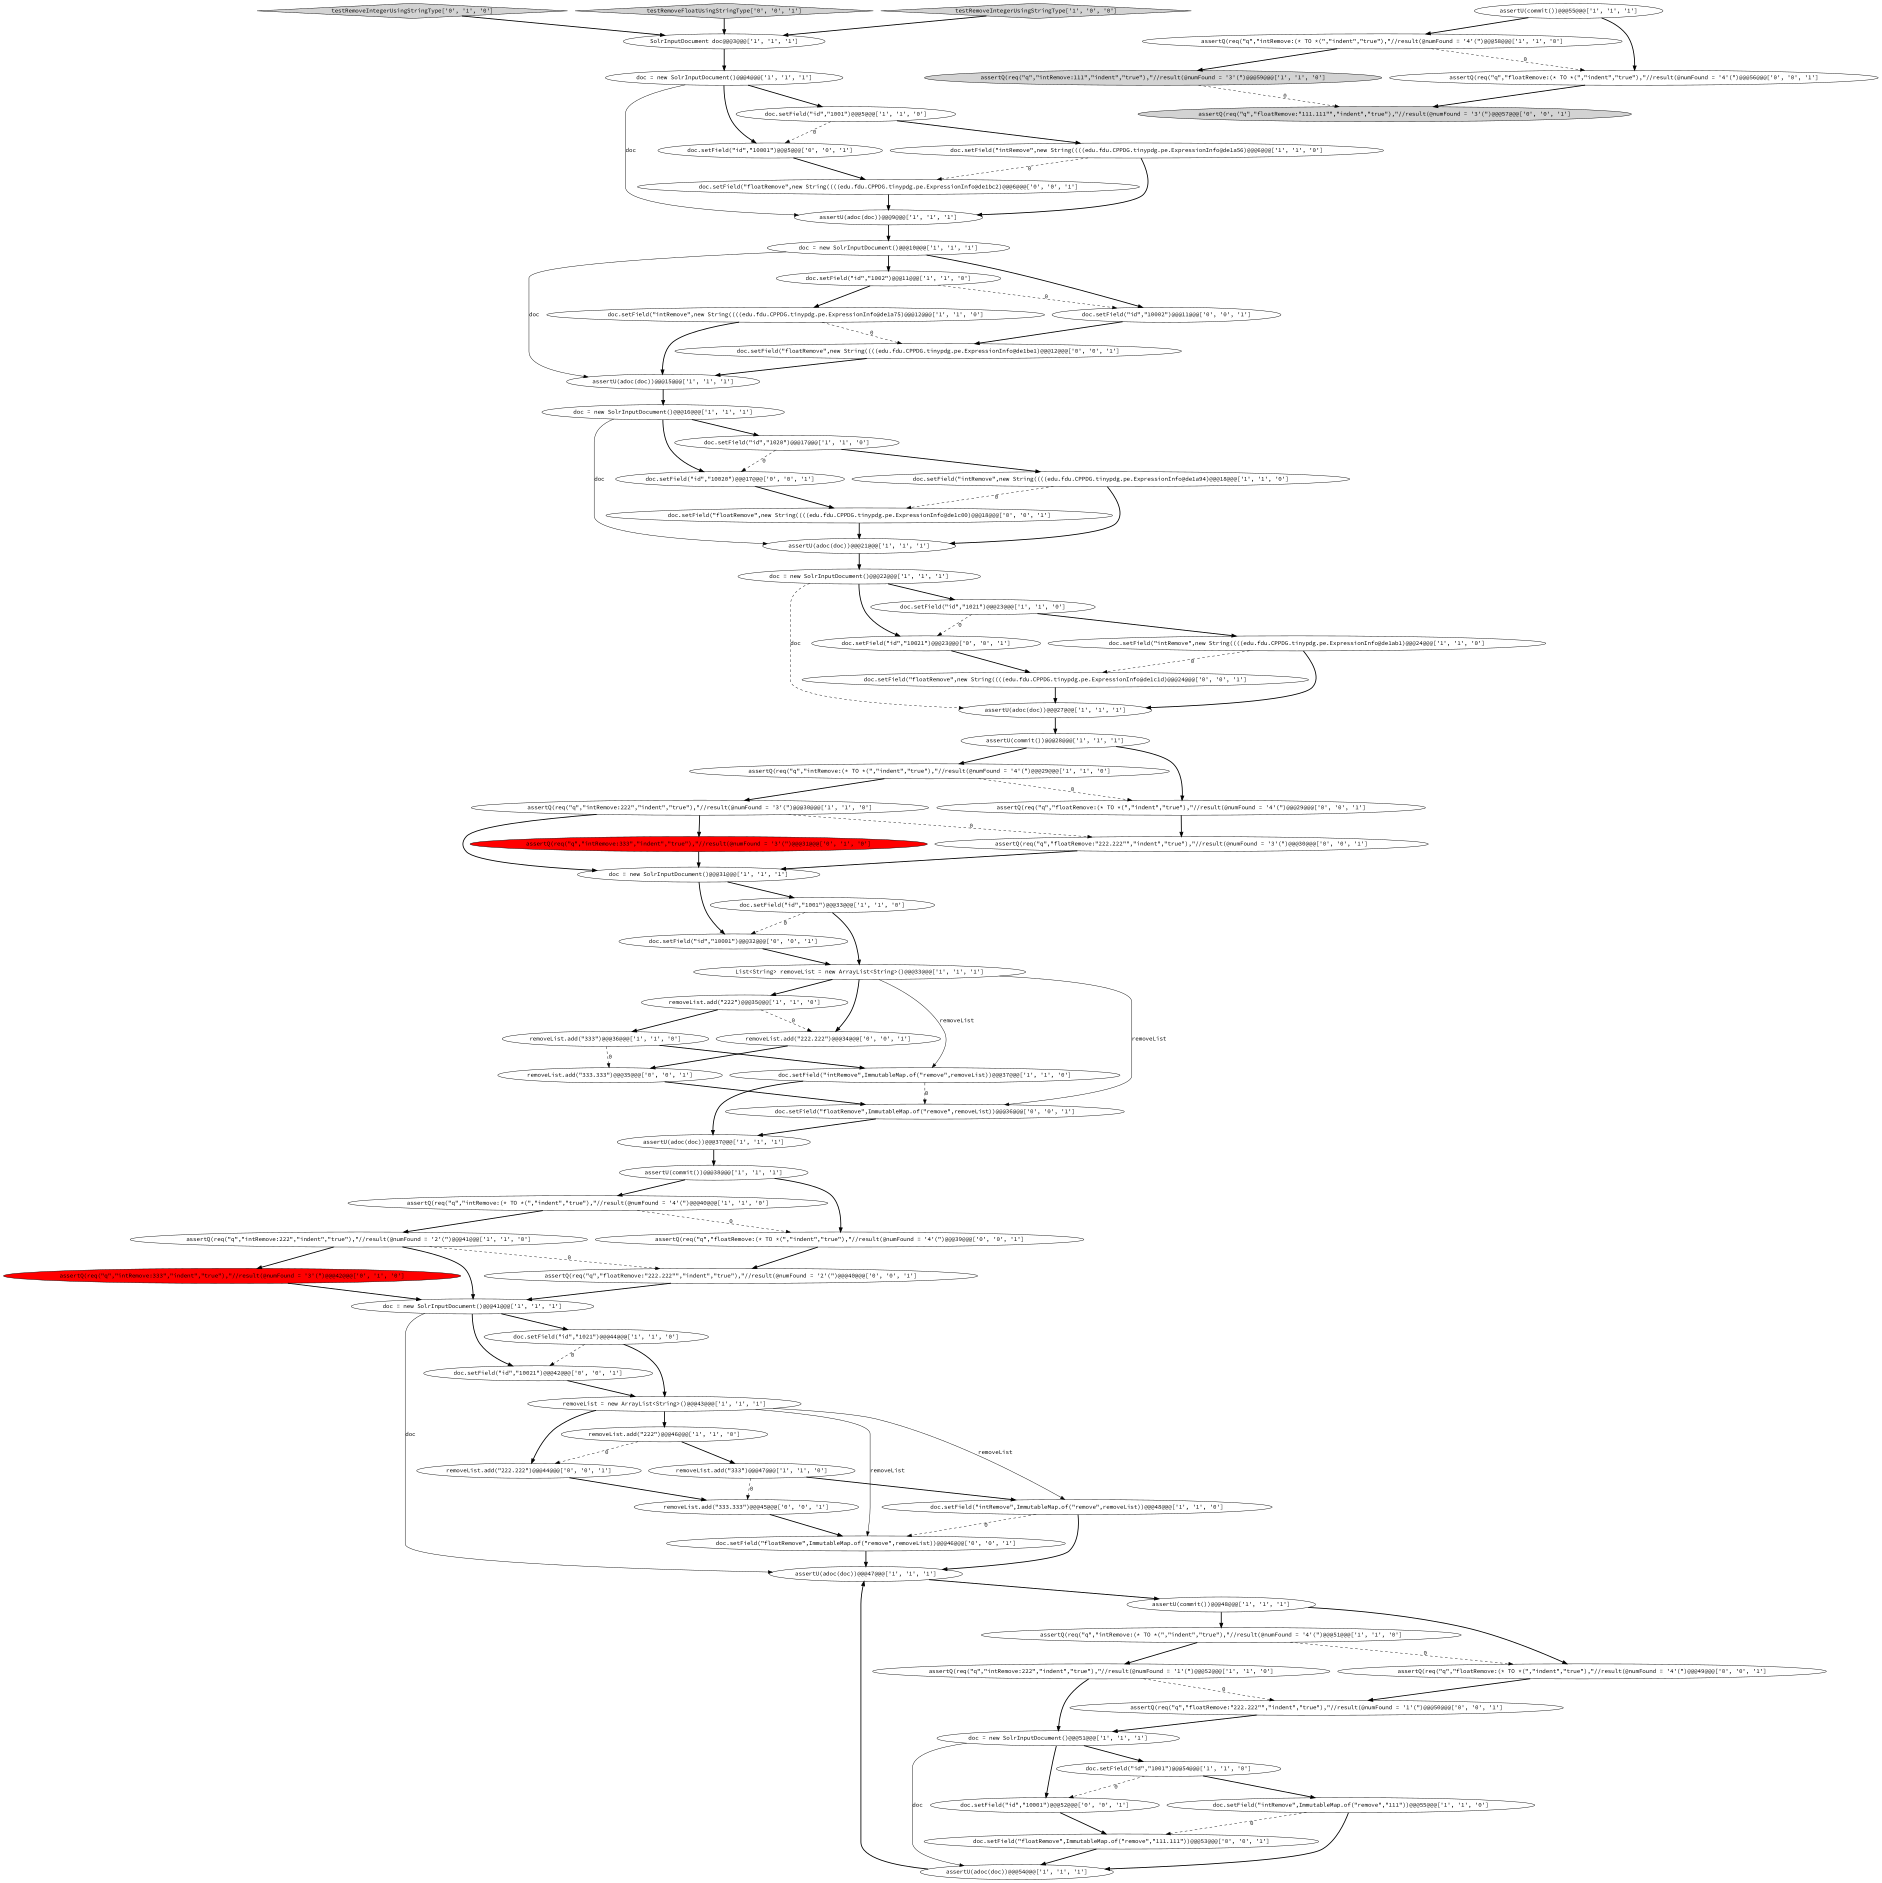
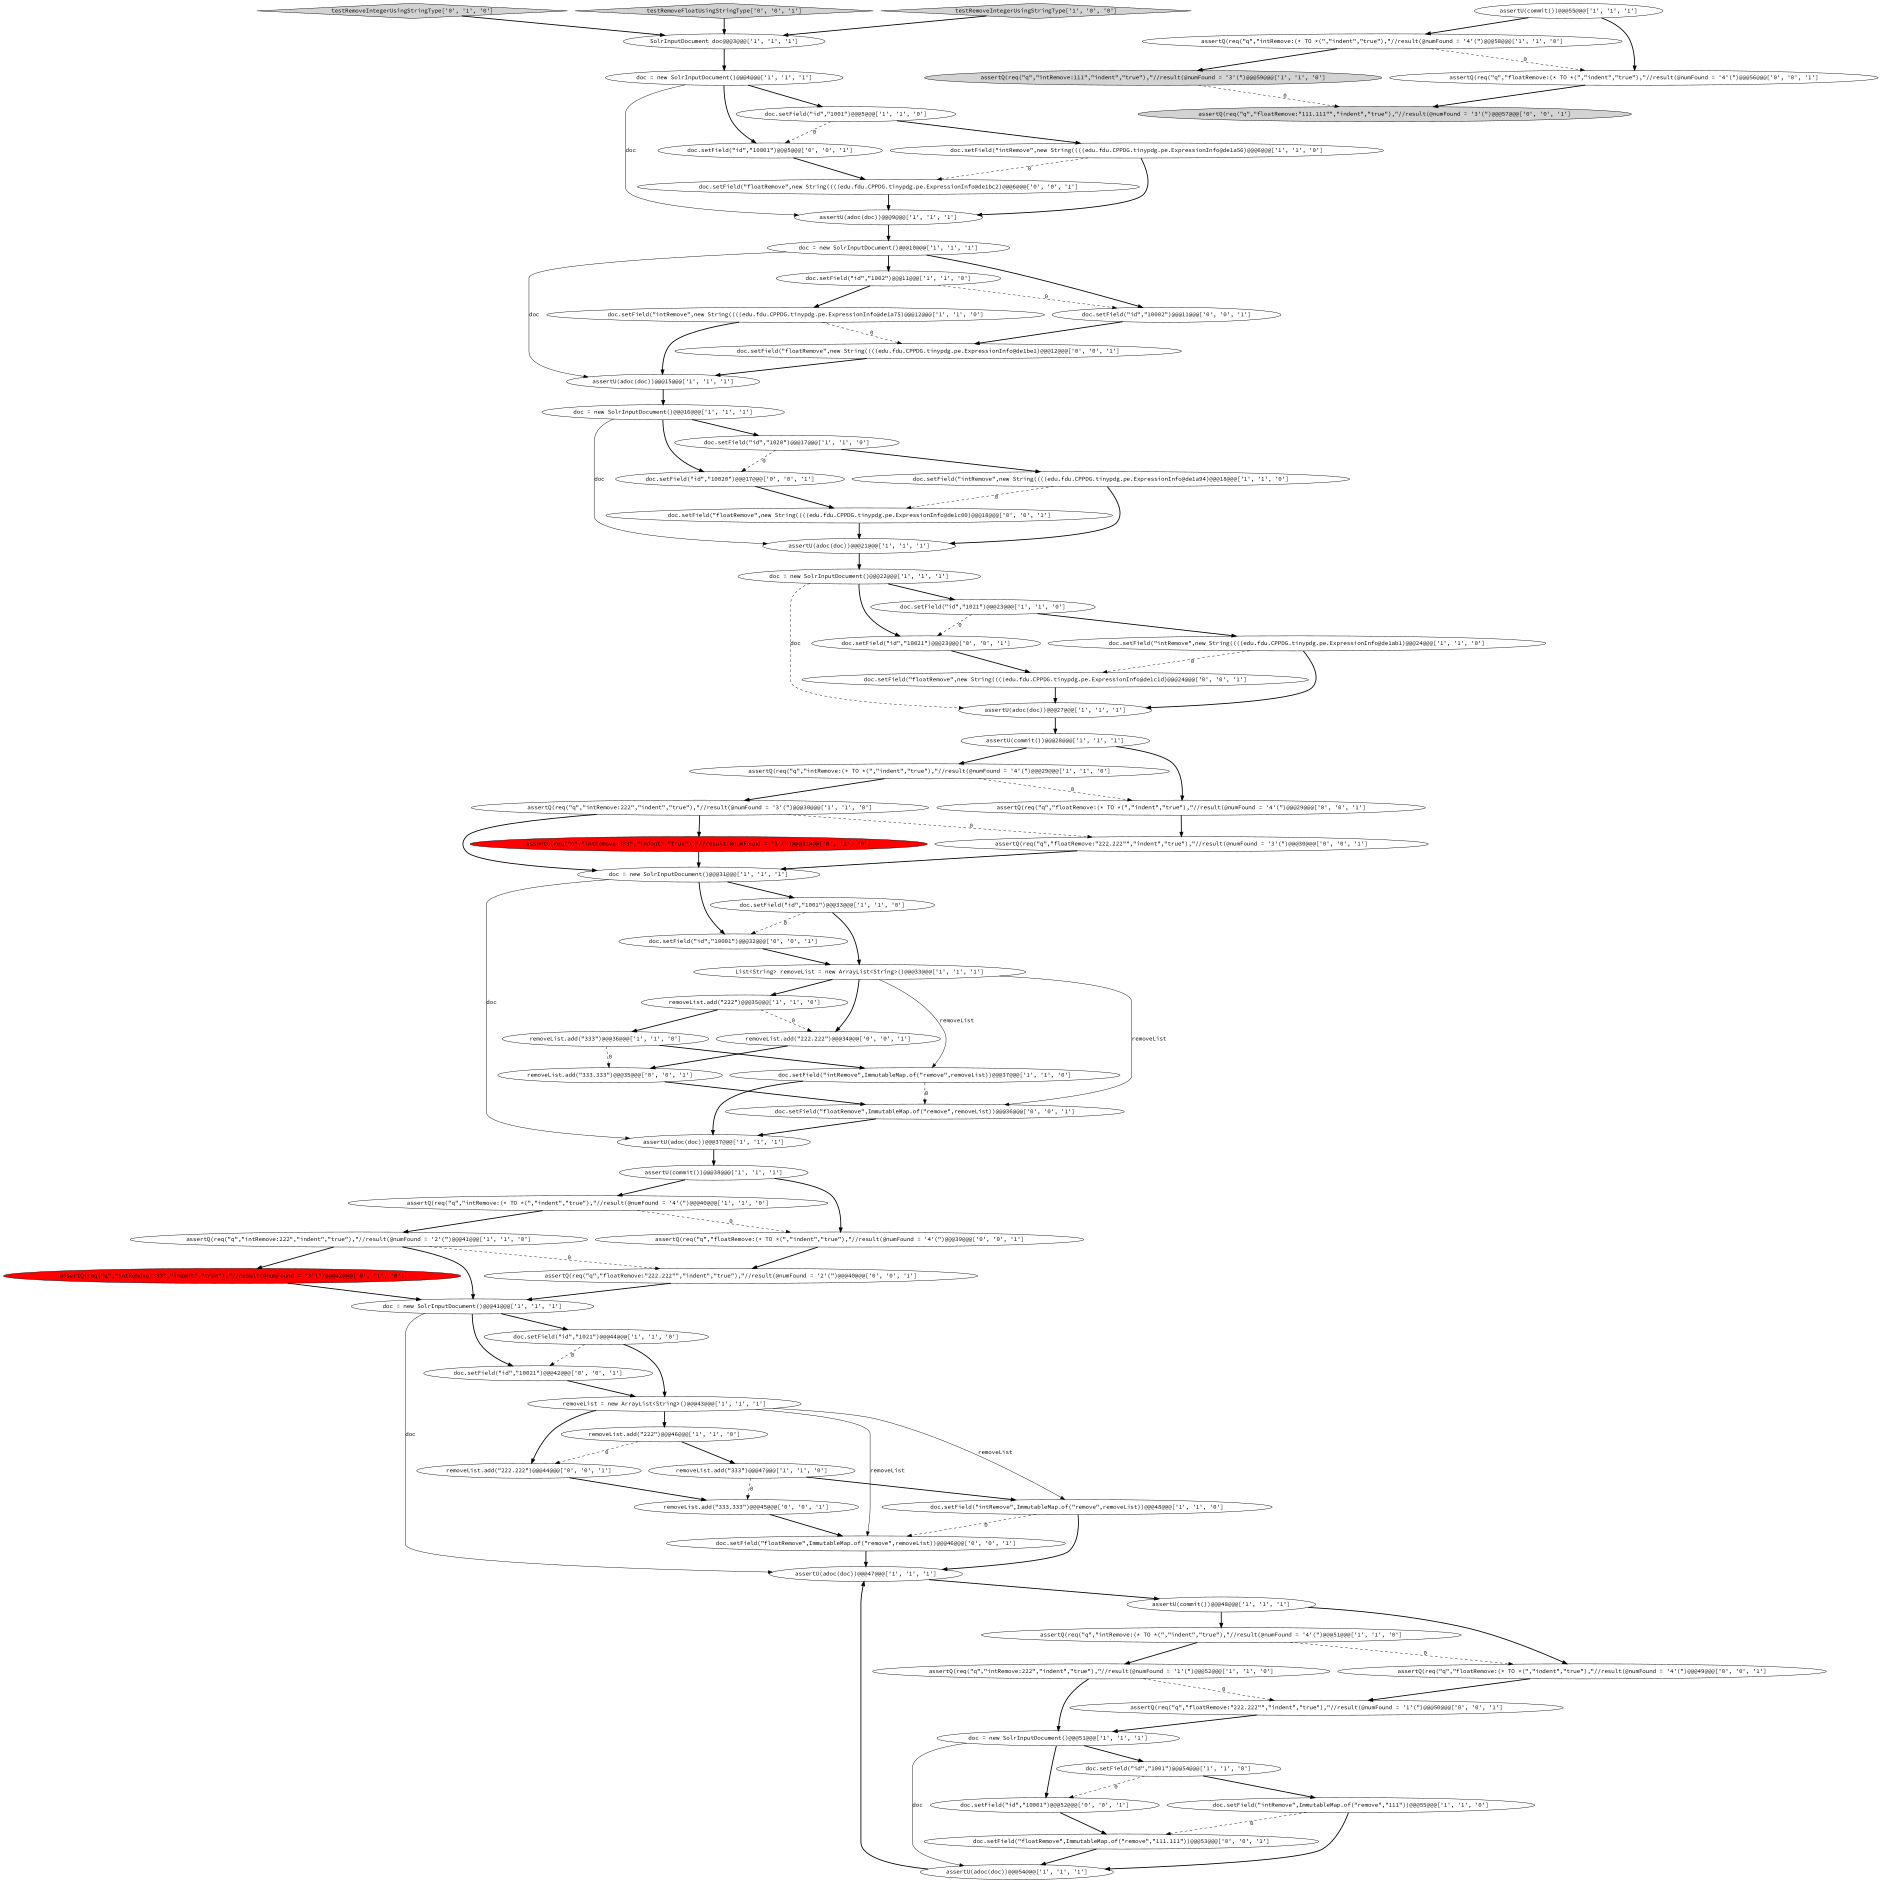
none -> (486, 1017)
